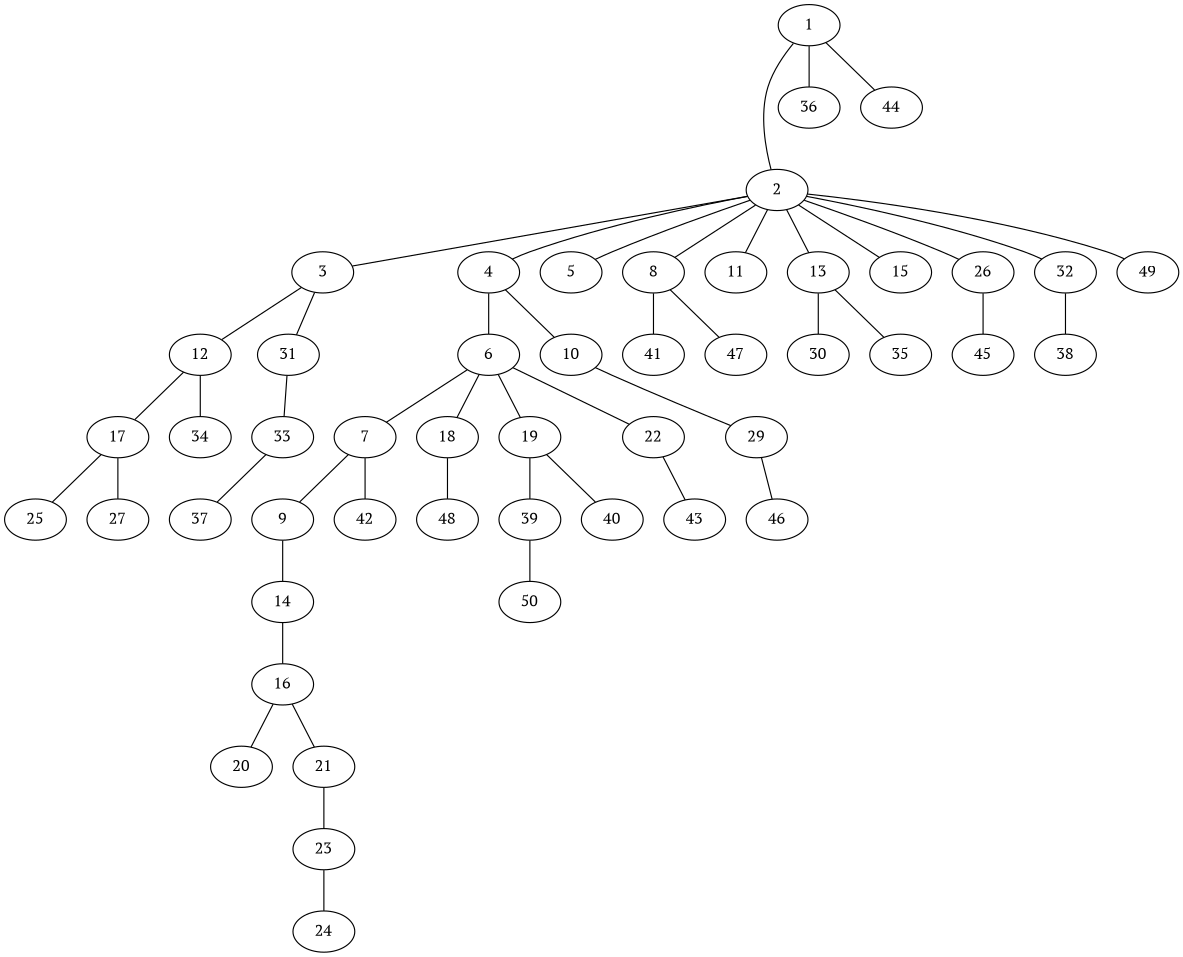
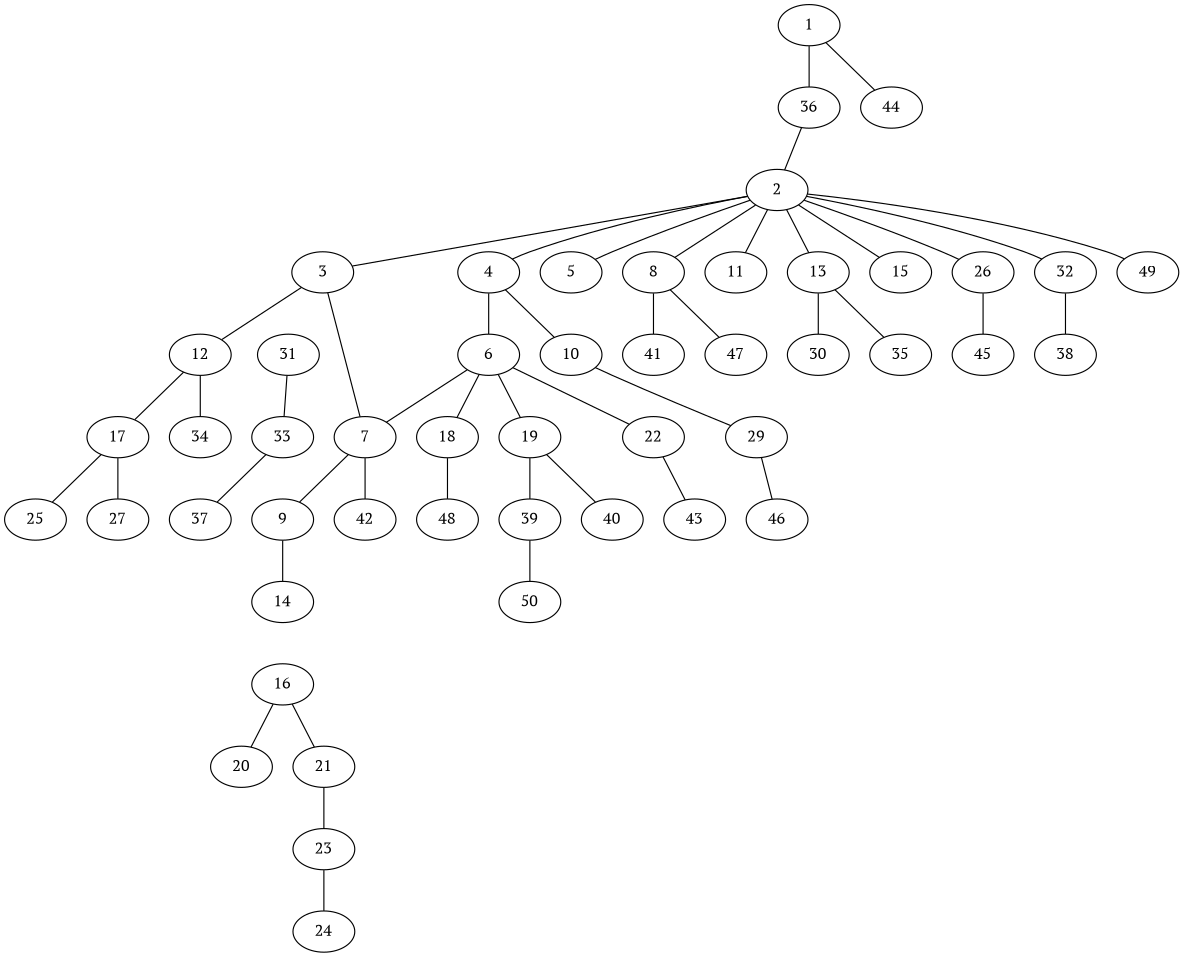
(765, 103) -> (793, 149)
(306, 314) -> (344, 355)
(283, 643) -> none
